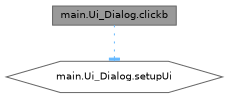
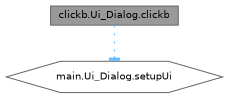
(114, 16) -> (114, 16)
